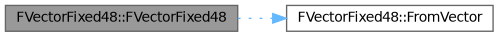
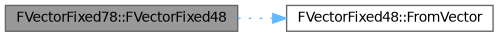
(122, 18) -> (122, 18)
